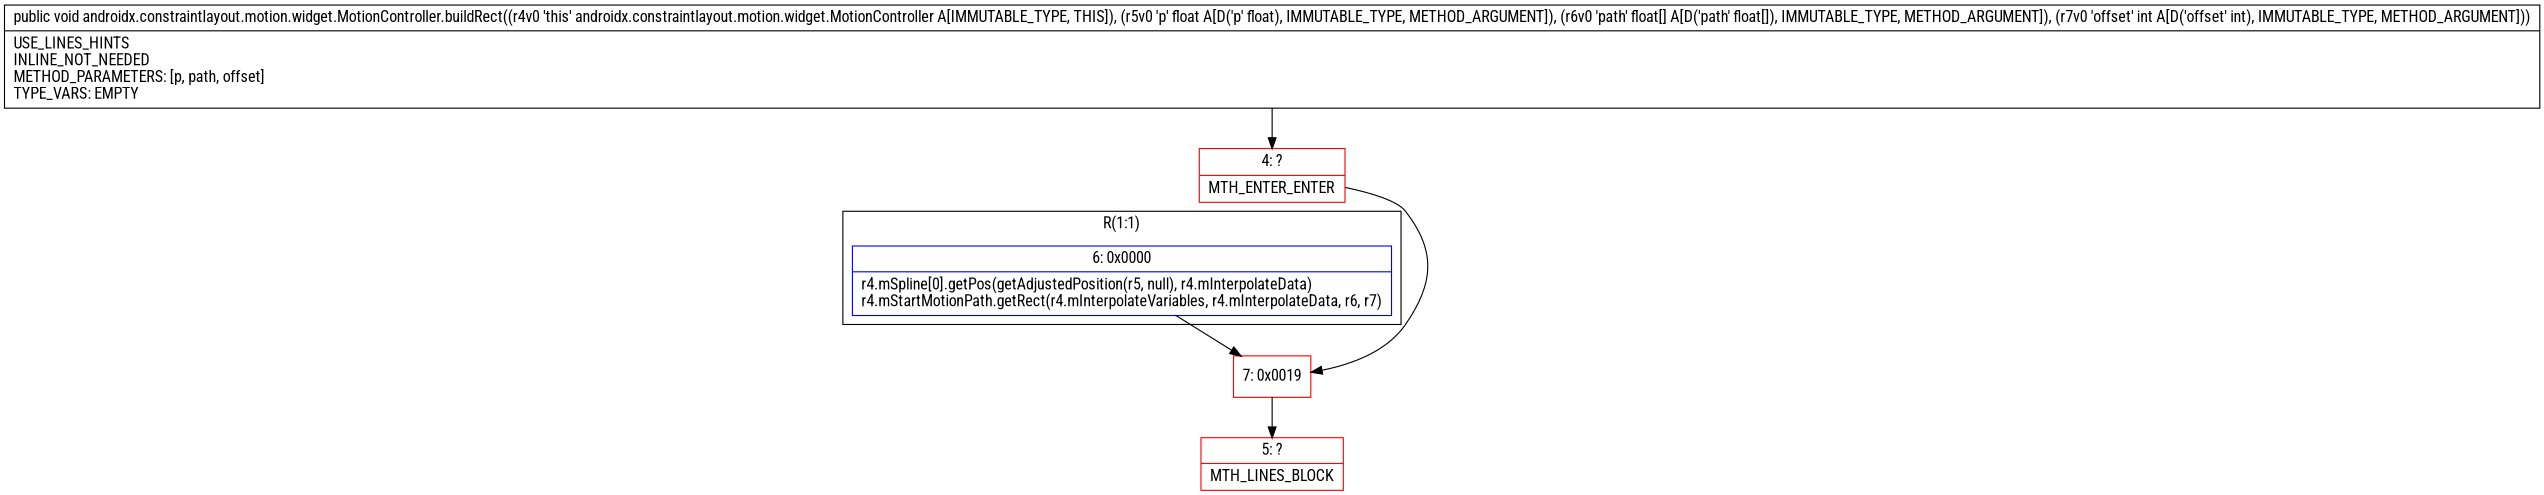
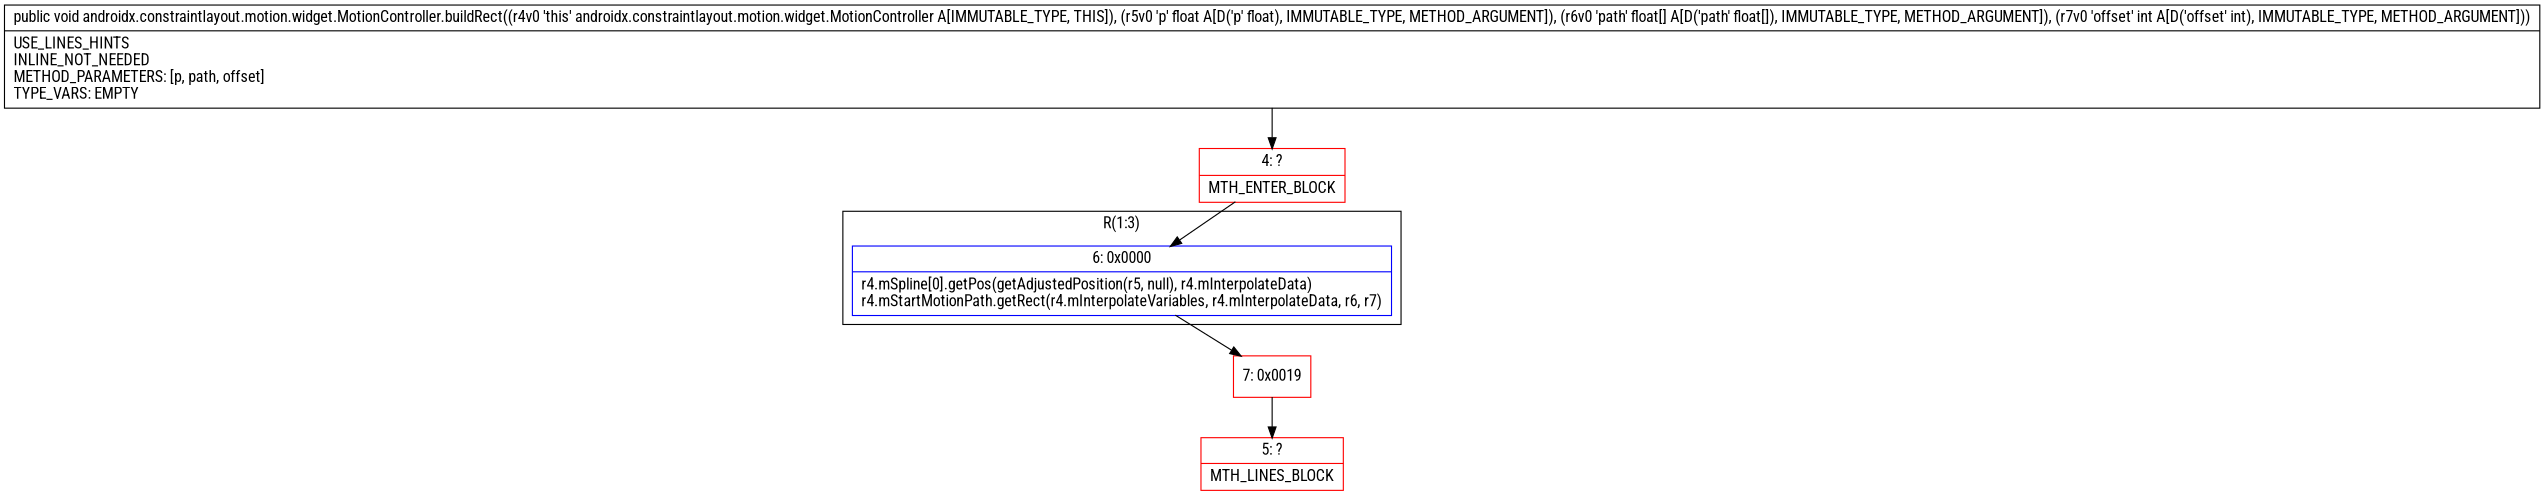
(1272, 188) -> (1272, 188)
(1122, 224) -> (1122, 224)
(1425, 283) -> (1208, 221)
